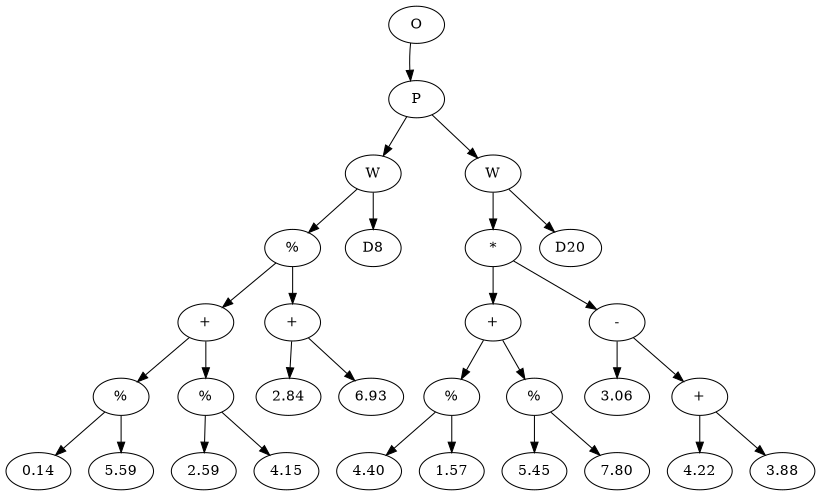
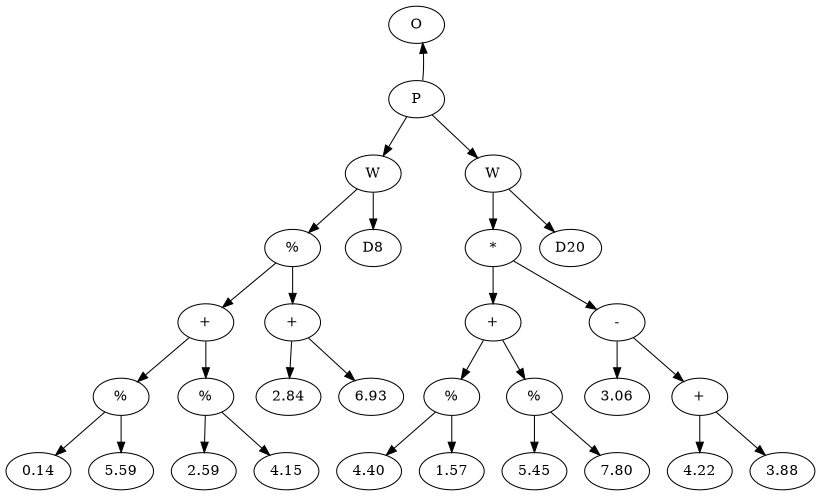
(410, 57) -> (424, 67)
